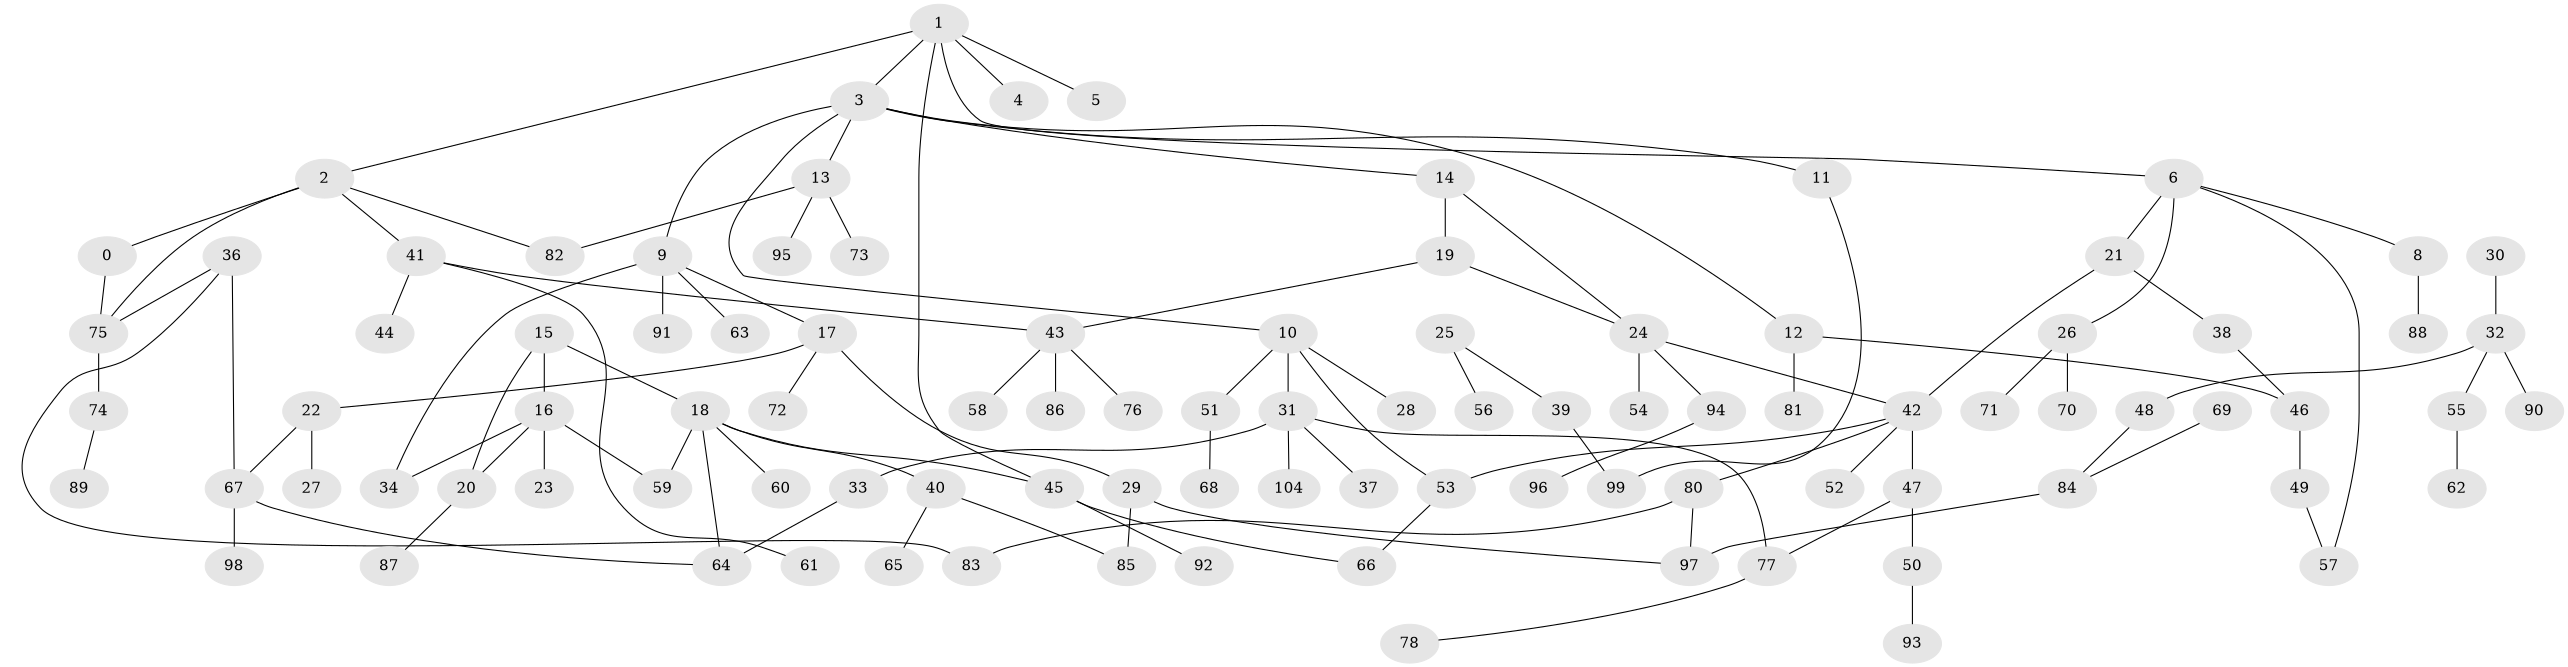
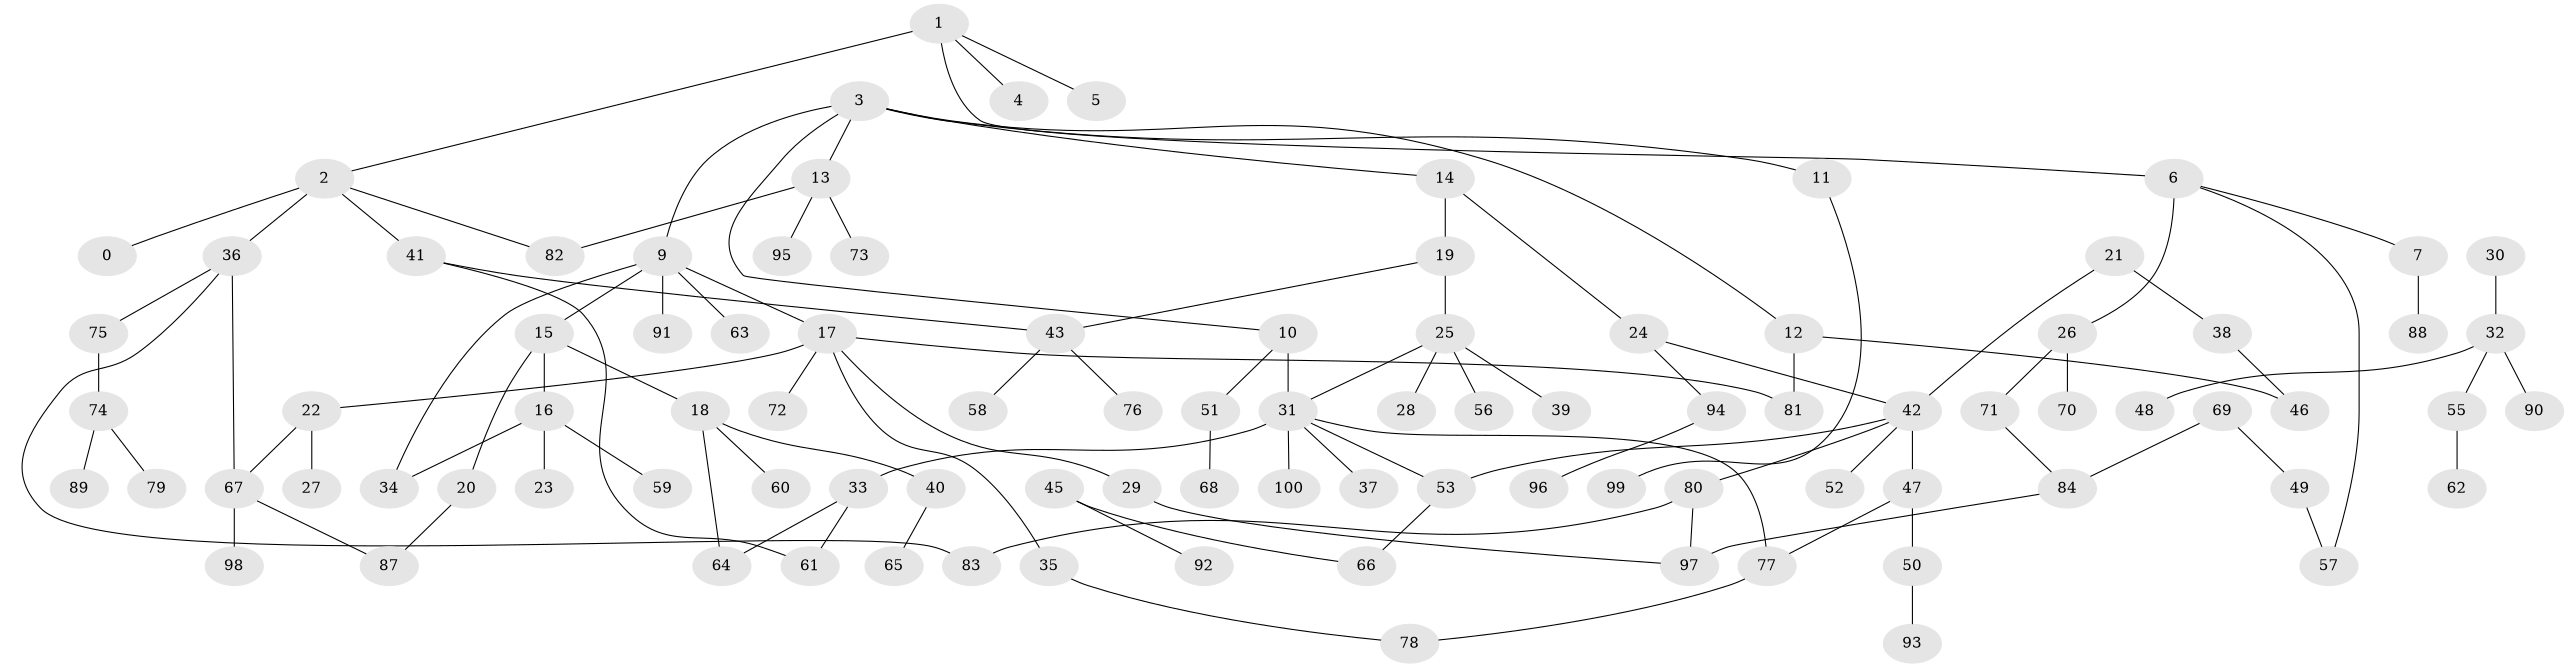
(899, 62) -> none
(2144, 217) -> none
(194, 236) -> (278, 217)
(2418, 256) -> (2418, 256)
(919, 278) -> none
(103, 295) -> none
none -> (603, 295)
(1542, 295) -> (1445, 295)
(385, 334) -> none
none -> (1315, 361)
none -> (1367, 372)
(1347, 373) -> (1426, 372)
(1056, 411) -> none
(1639, 411) -> none
(1357, 420) -> (1367, 450)
(1587, 447) -> none
(506, 450) -> none
(682, 450) -> none
(2106, 450) -> (2029, 450)
(2300, 450) -> (2261, 450)
(882, 456) -> none
none -> (157, 489)
(1289, 489) -> (1289, 489)
none -> (834, 527)
(516, 553) -> (312, 527)
none -> (1049, 566)
(1127, 566) -> none
